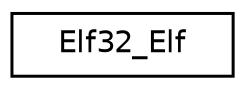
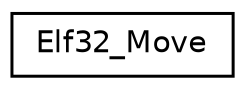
(123, 45) -> (123, 45)
